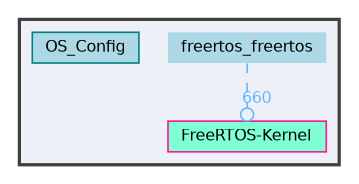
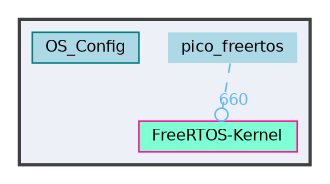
(247, 48) -> (233, 48)
